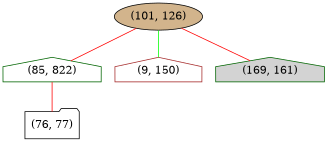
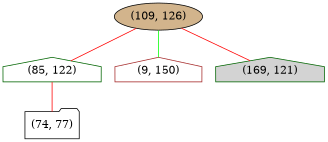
(158, 17) -> (158, 17)
(52, 71) -> (52, 71)
(270, 71) -> (270, 71)
(52, 125) -> (52, 125)
